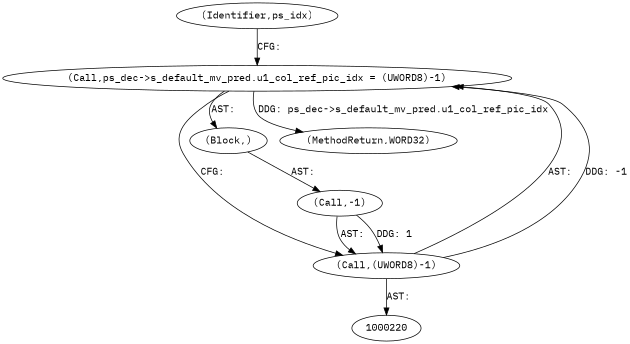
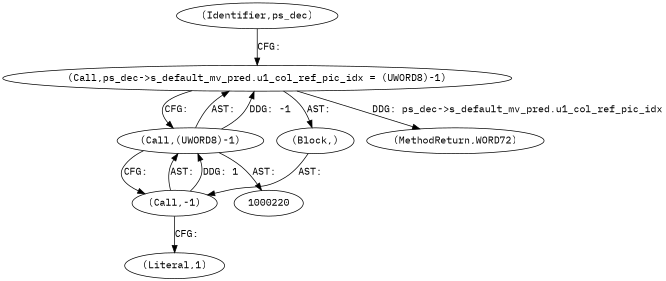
(257, 16) -> (257, 16)
(369, 141) -> (455, 141)
none -> (122, 170)
none -> (175, 266)
